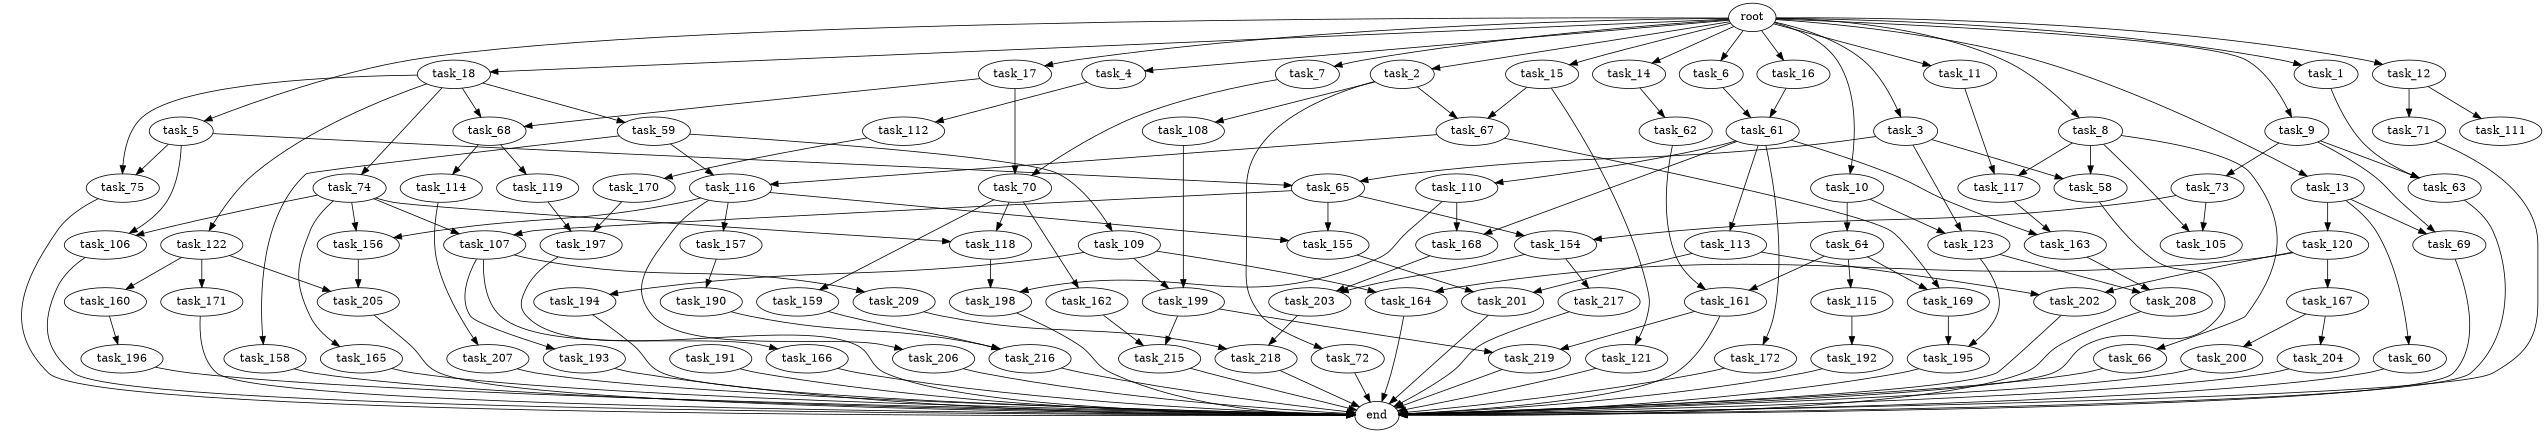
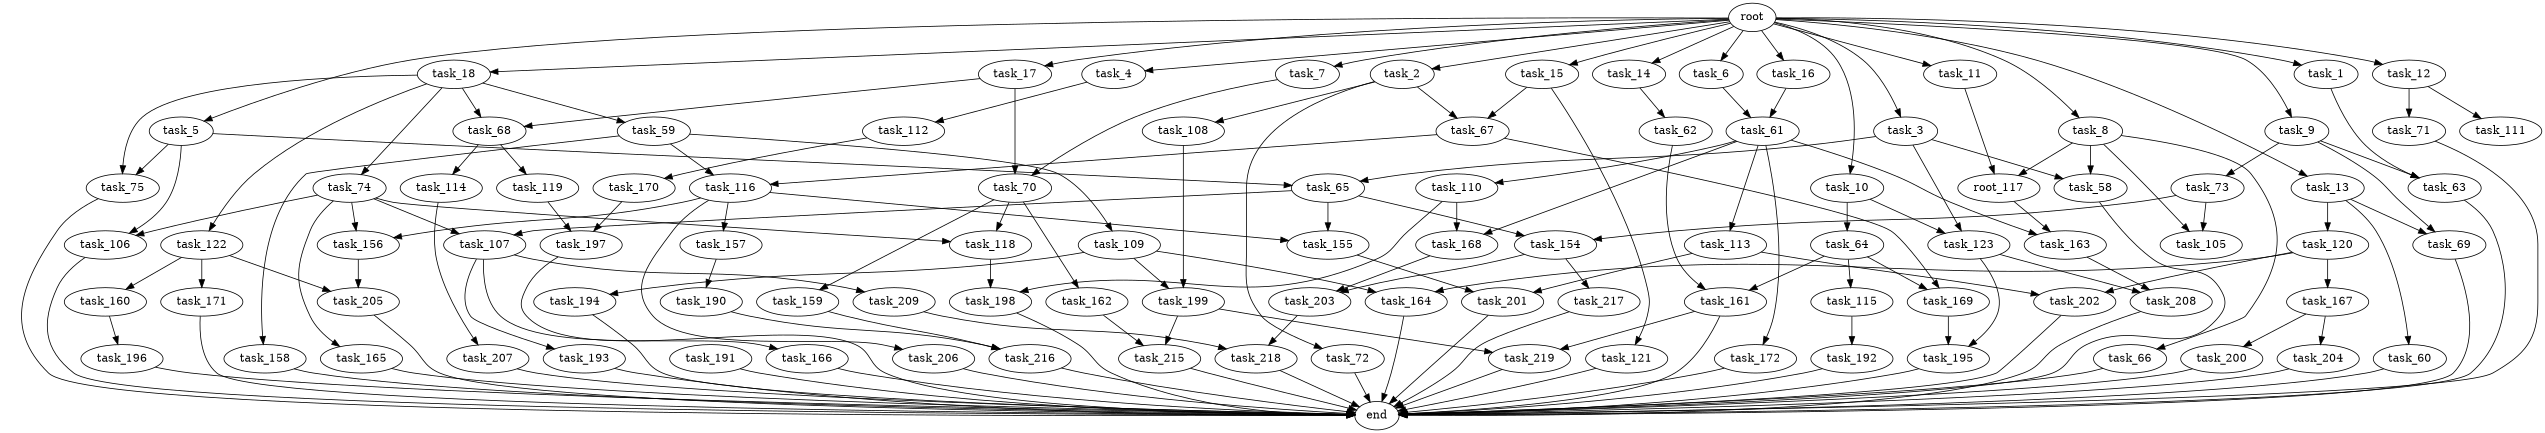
(1999, 188) -> (1999, 188)
